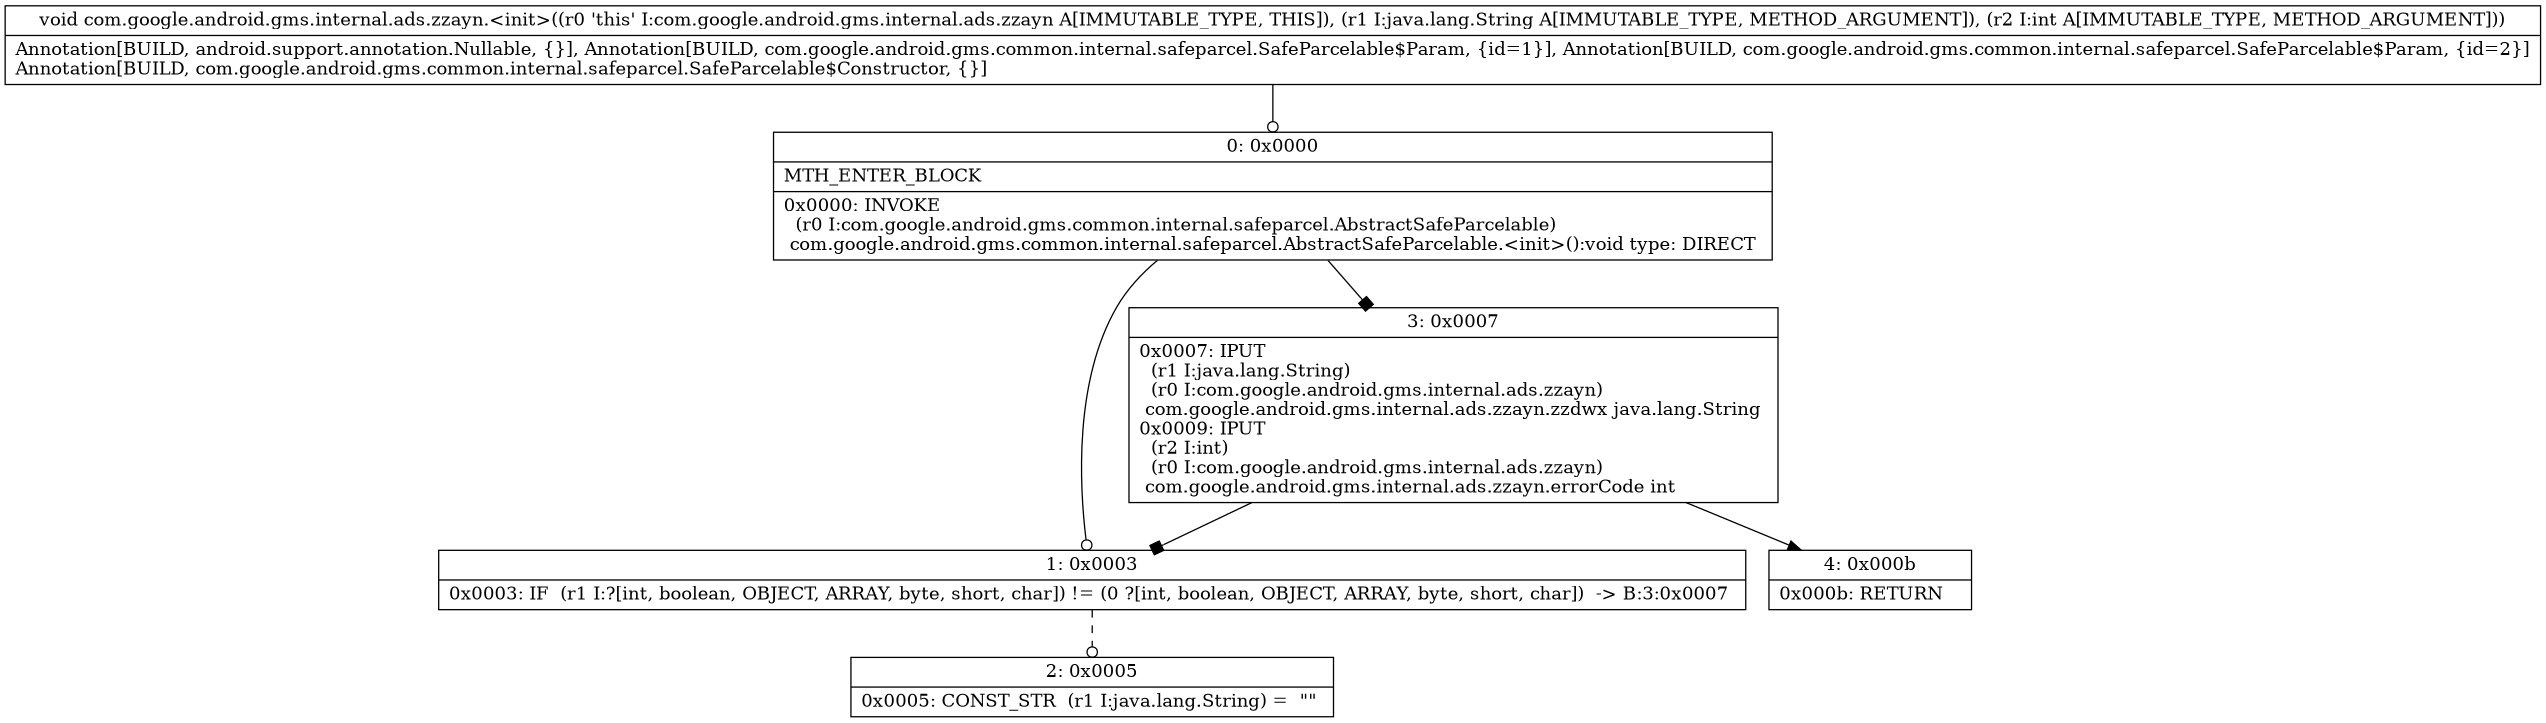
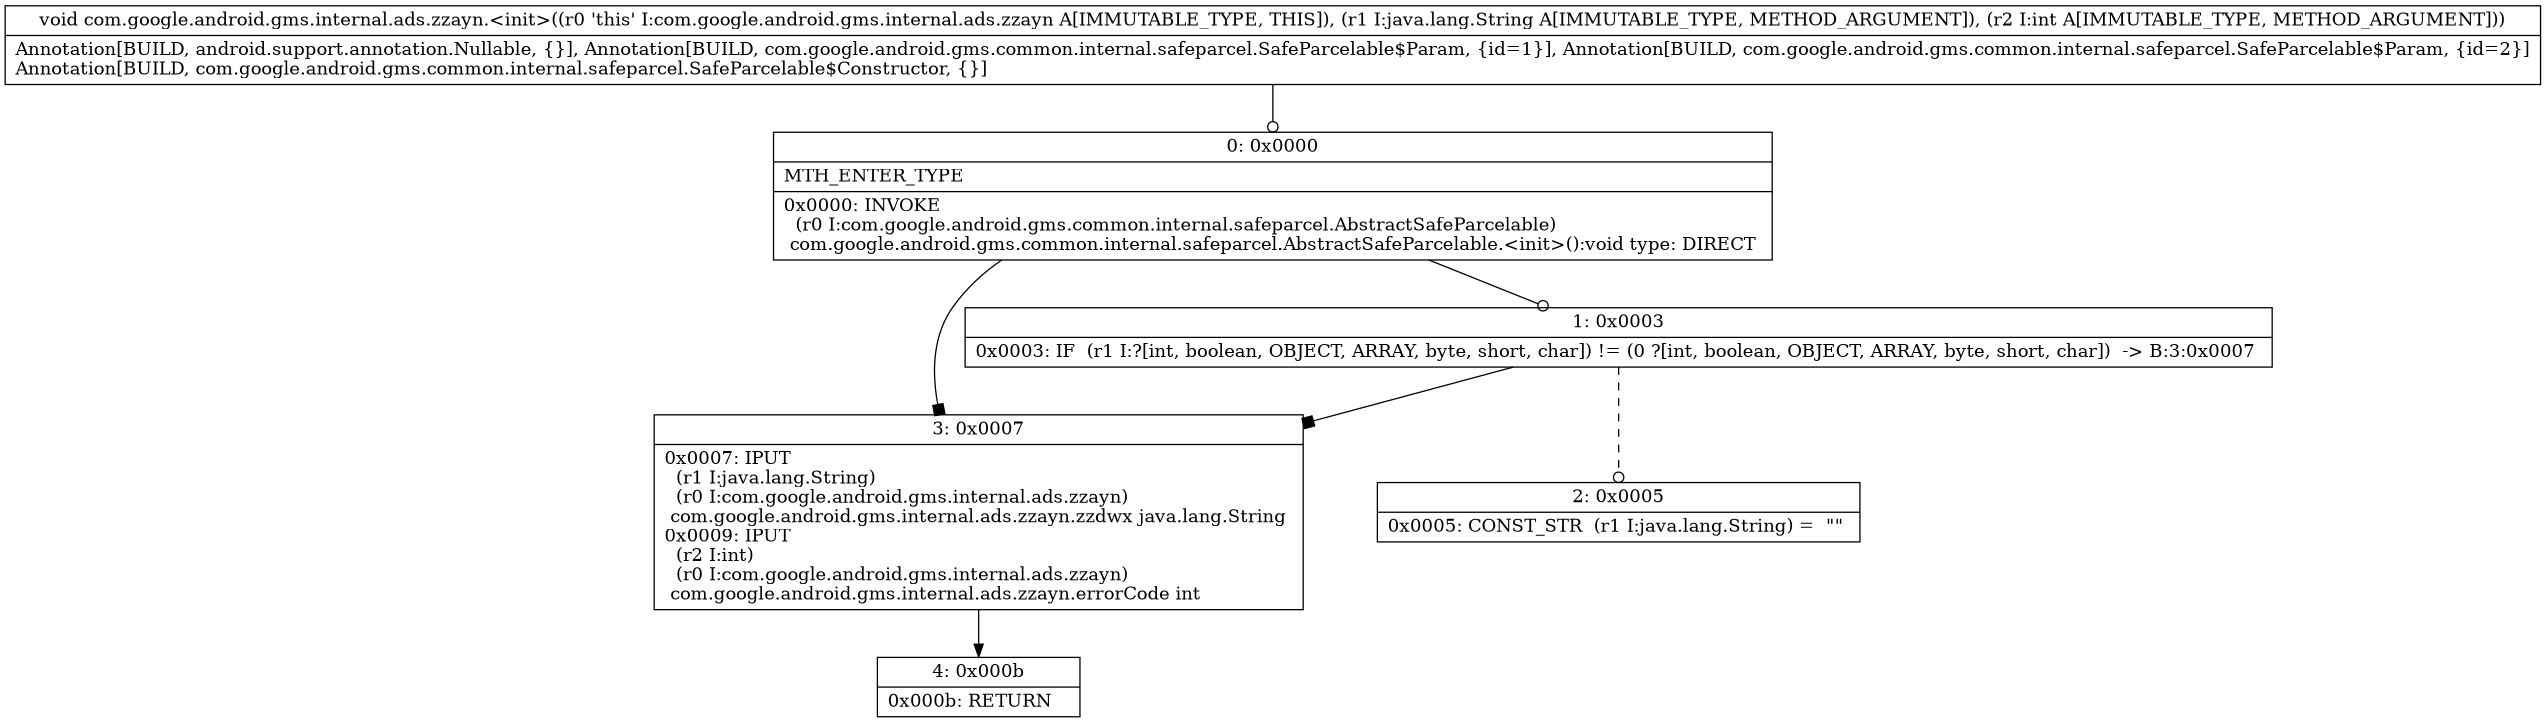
(883, 176) -> (874, 176)
(1208, 524) -> (1415, 394)
